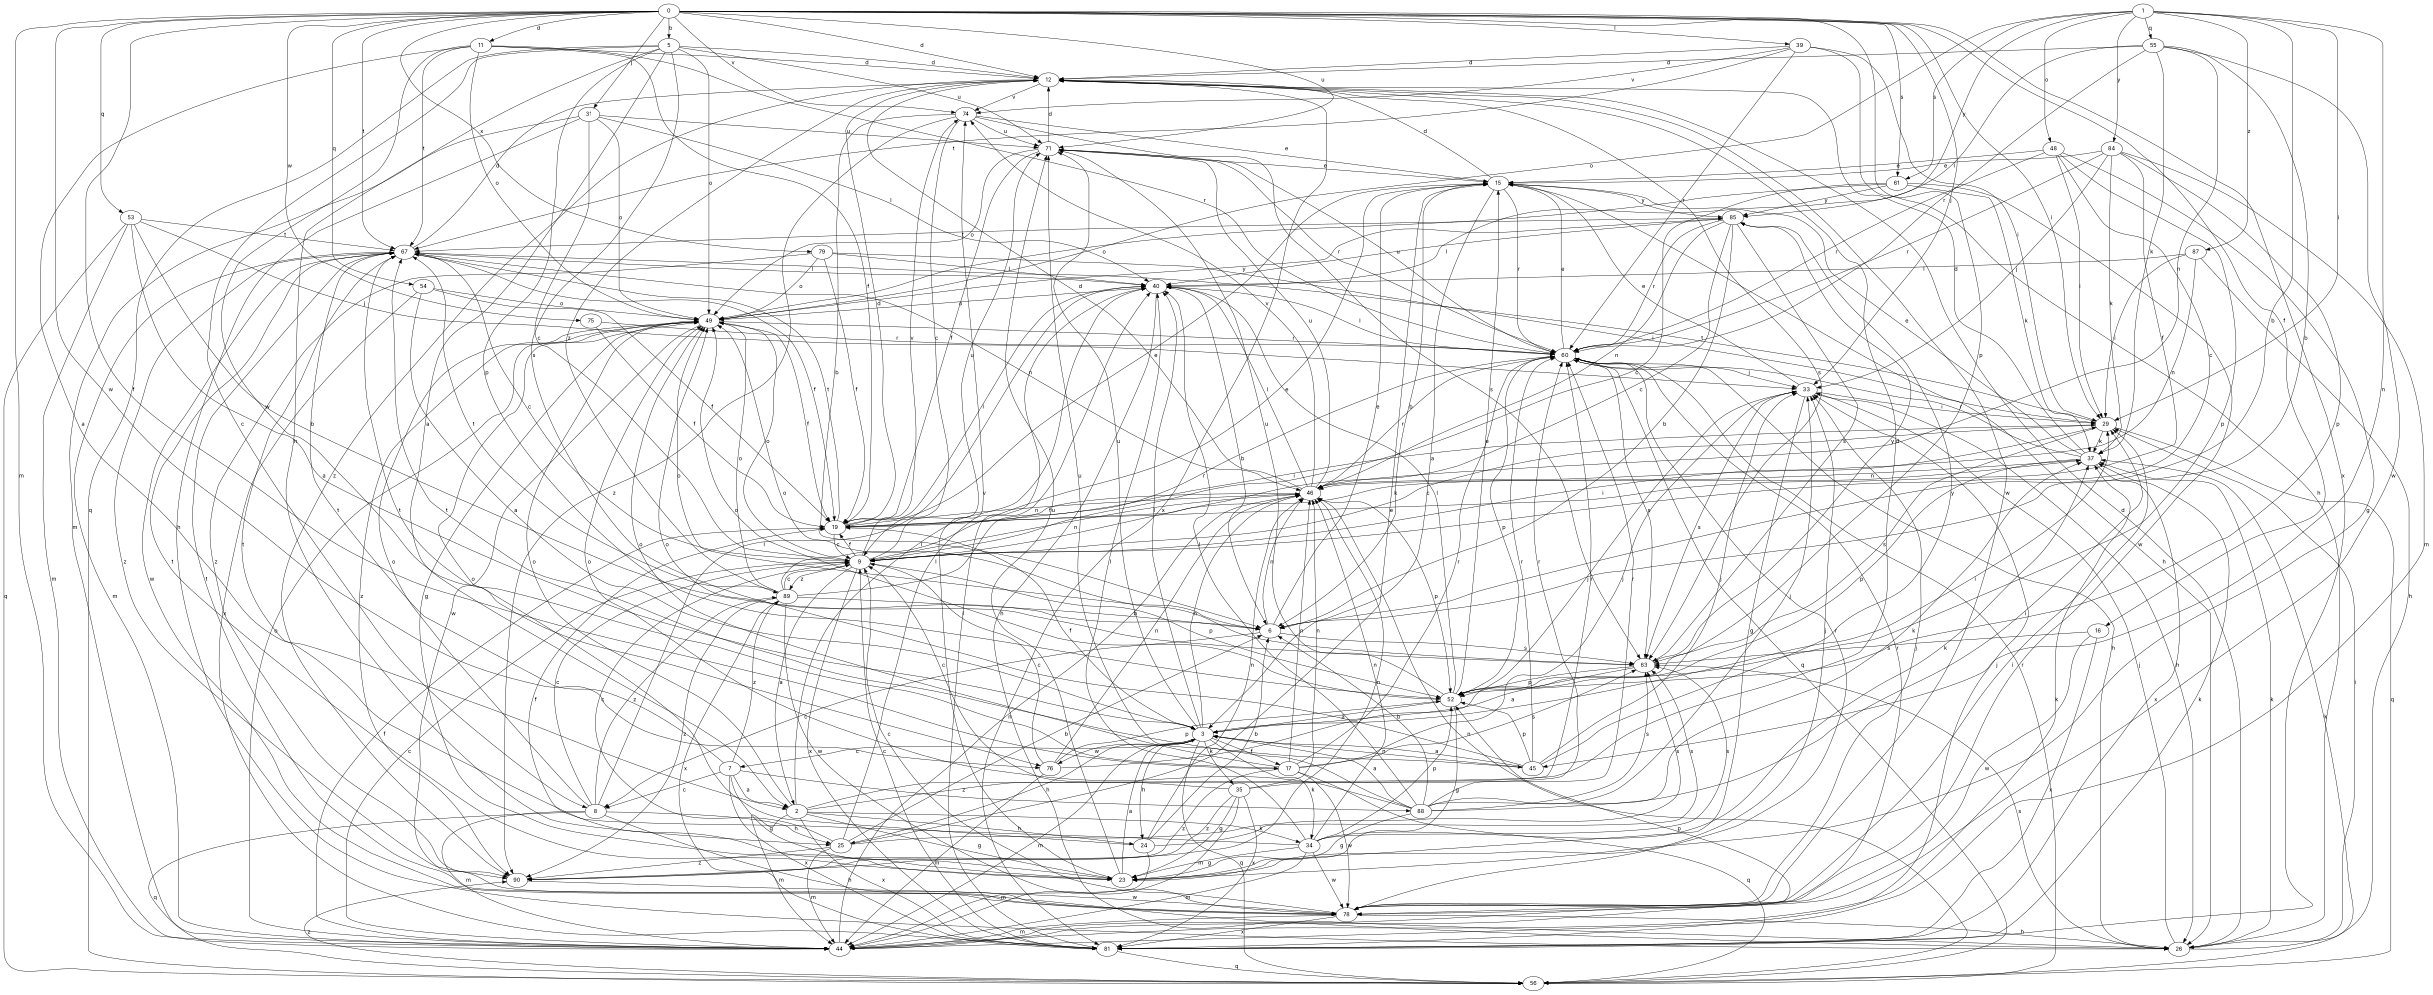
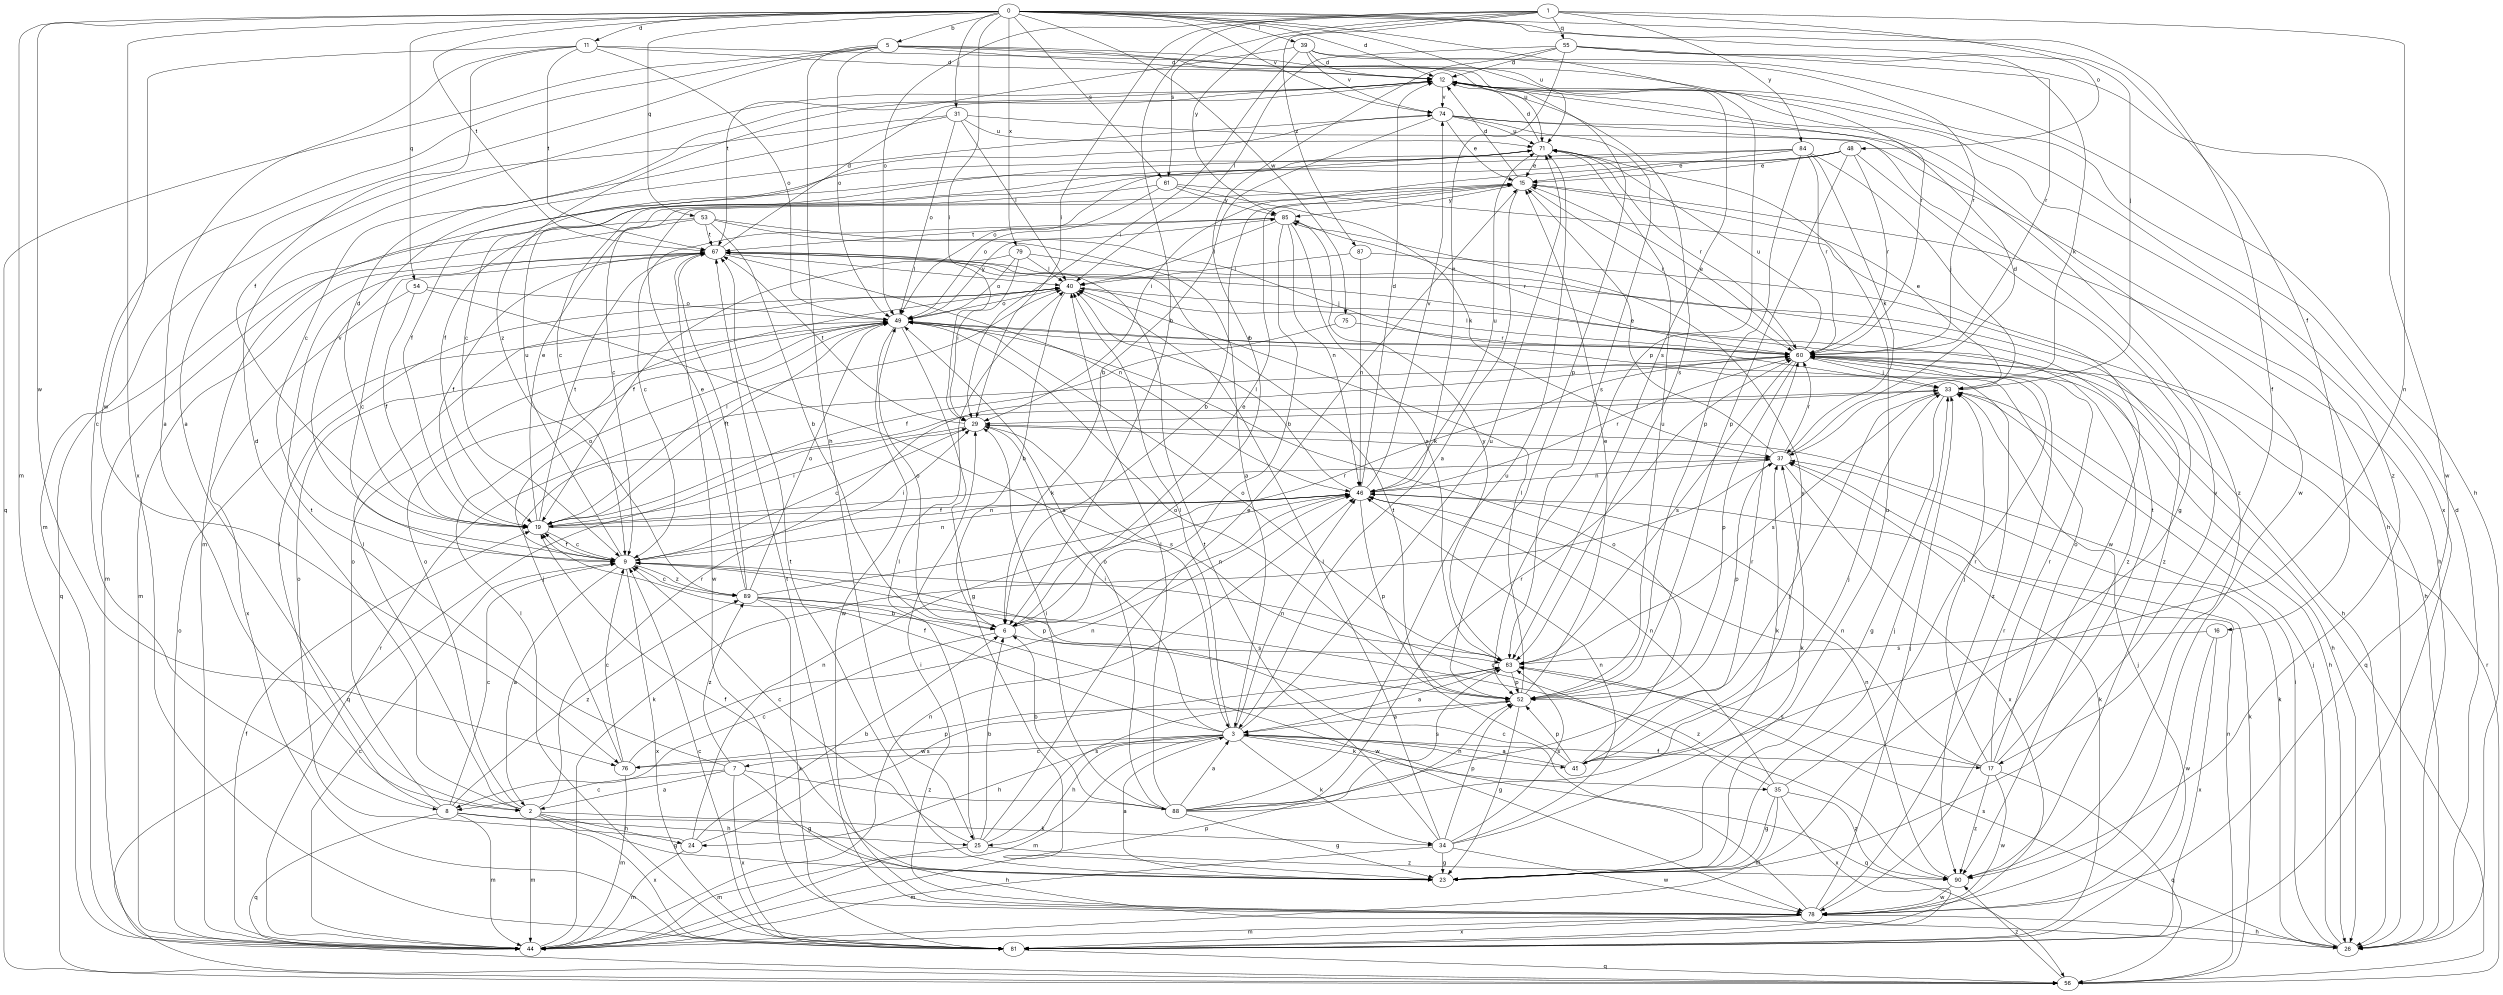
(2120, 319) -> none
(940, 569) -> (2207, 448)
